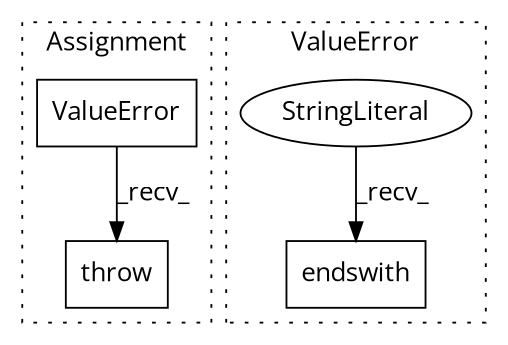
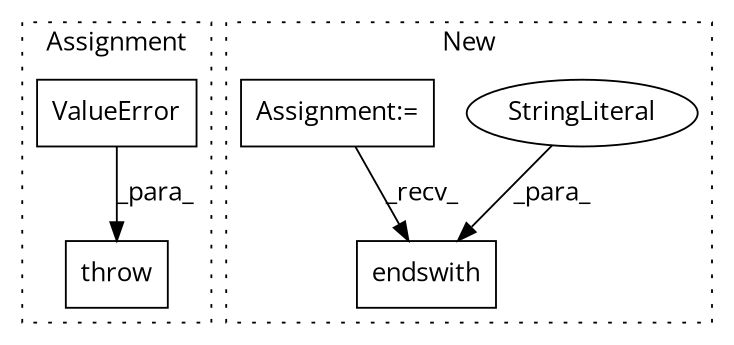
(356, 44) -> (469, 44)
none -> (337, 113)
(154, 194) -> (156, 194)
(393, 194) -> (553, 194)
